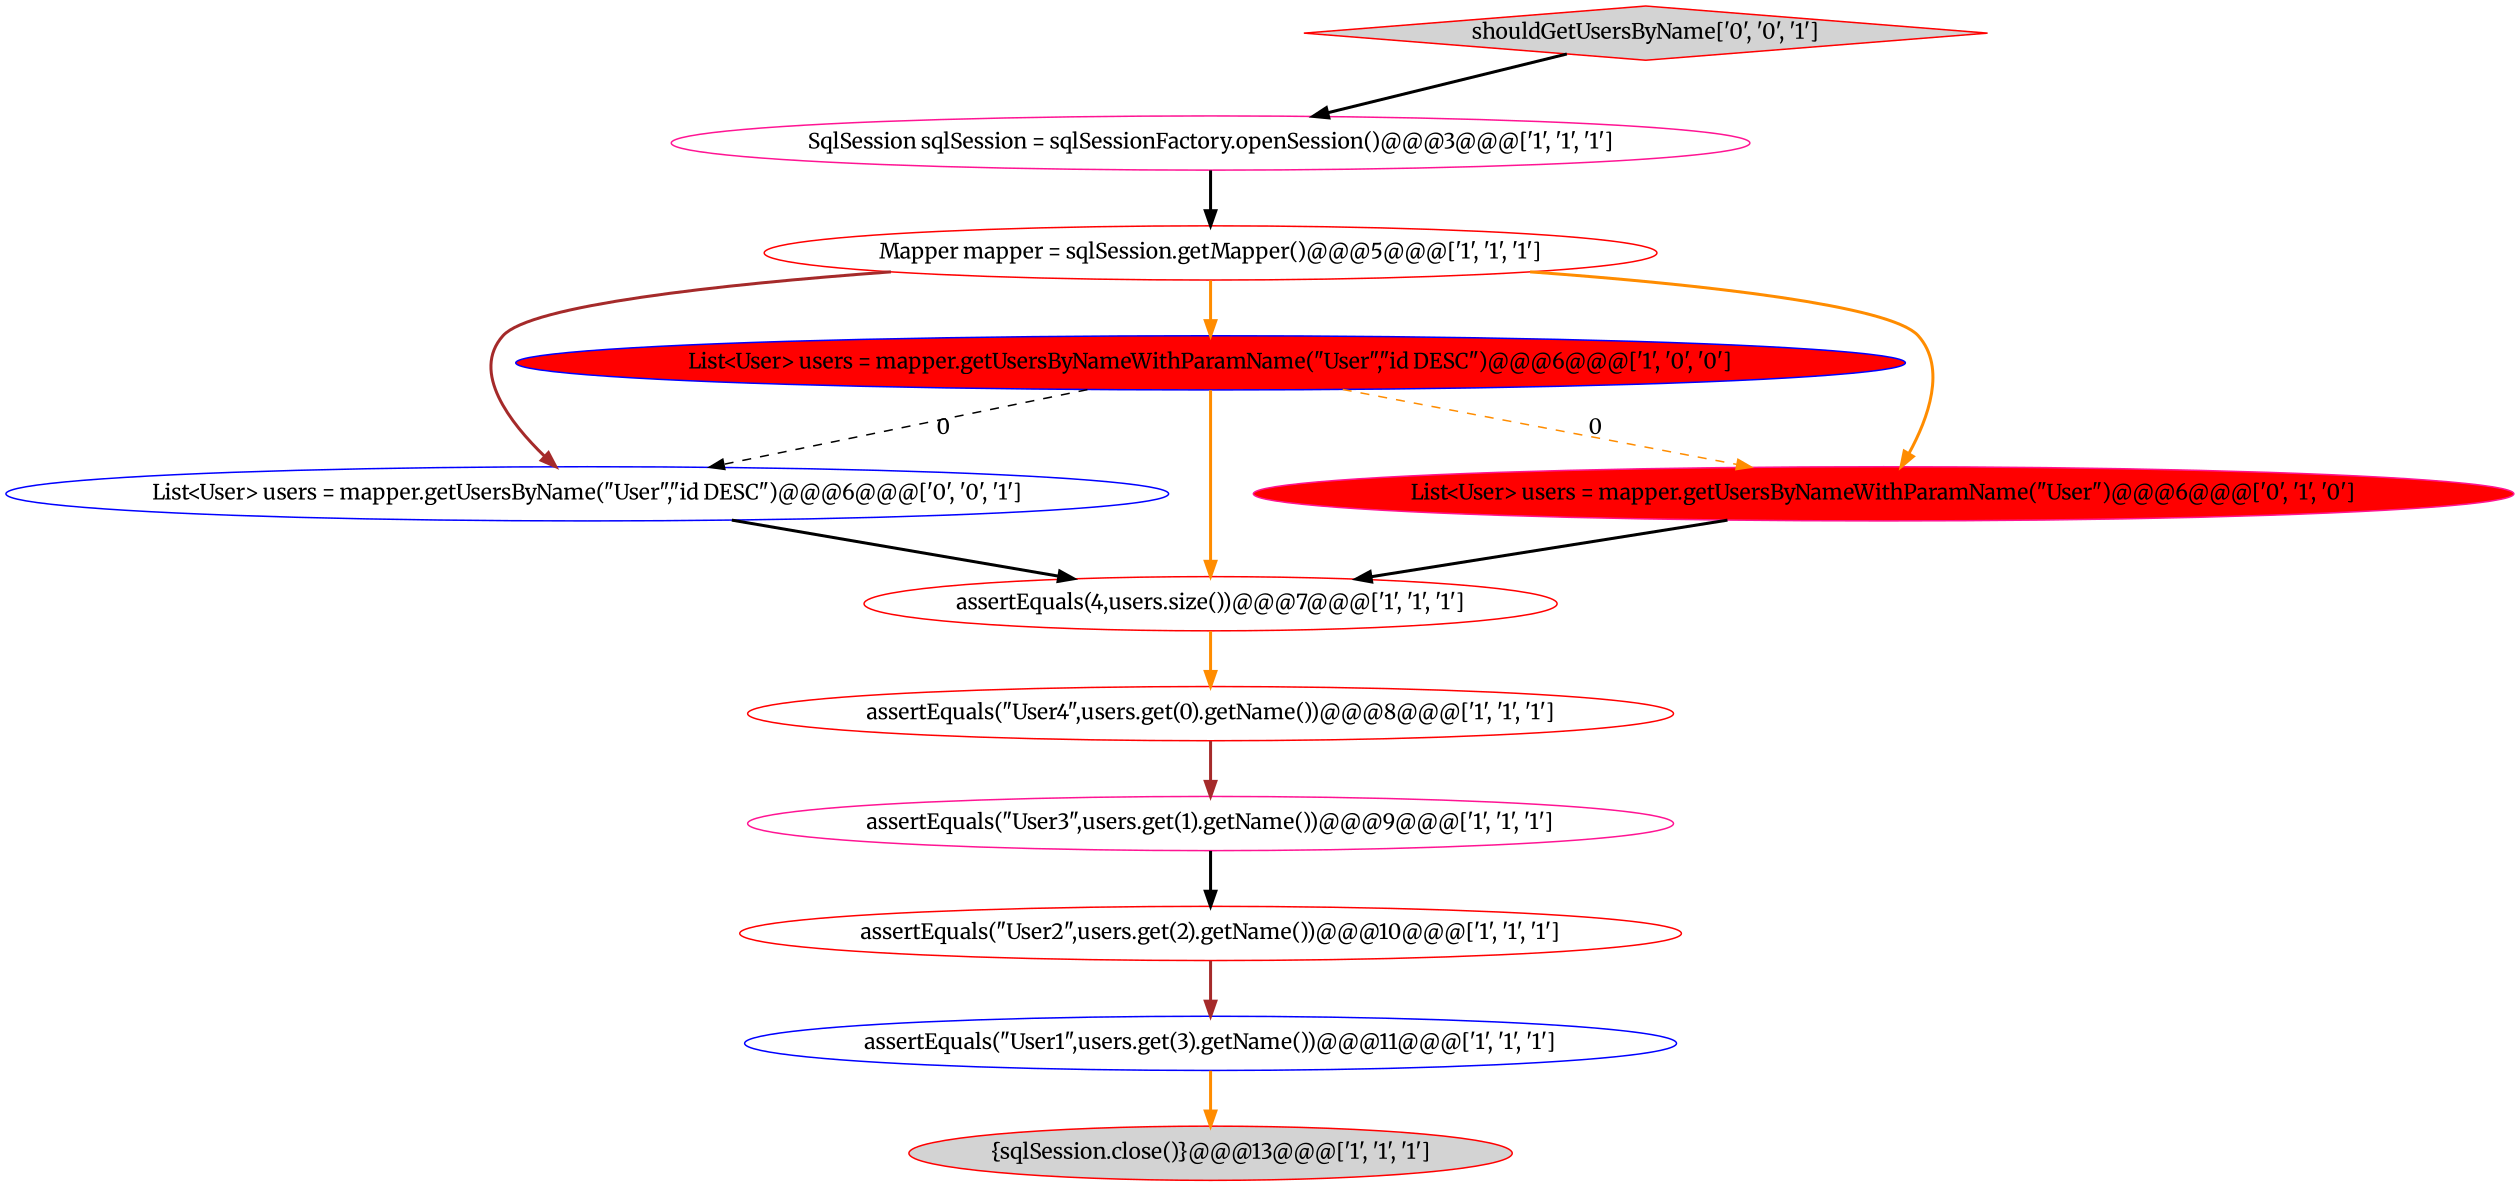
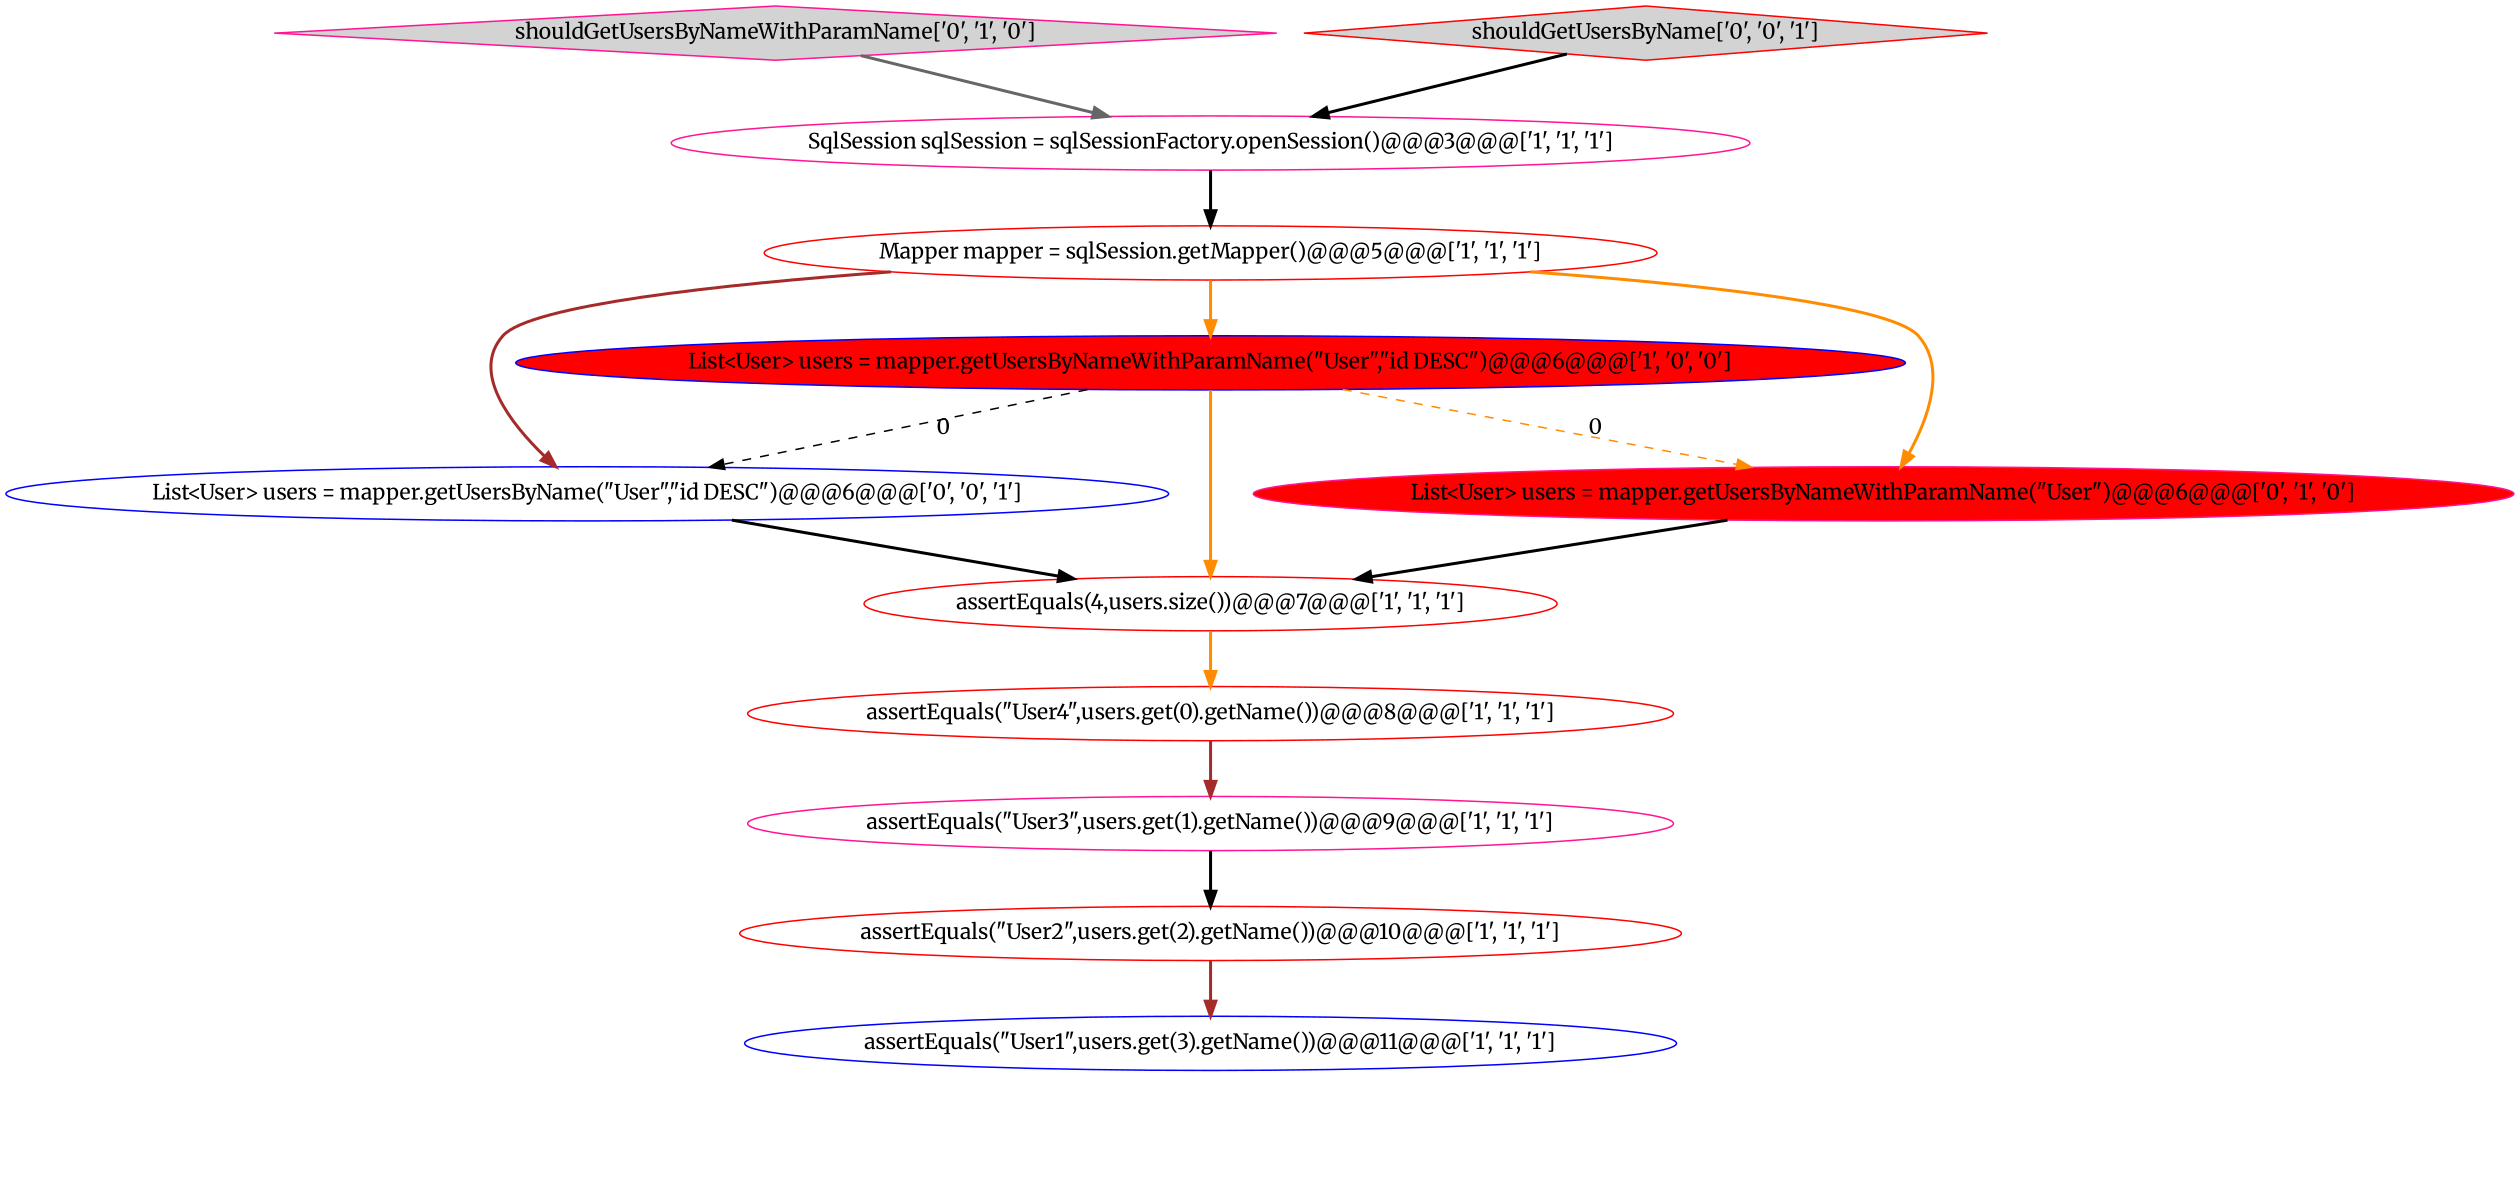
none -> (775, 33)
(1211, 1153) -> none
